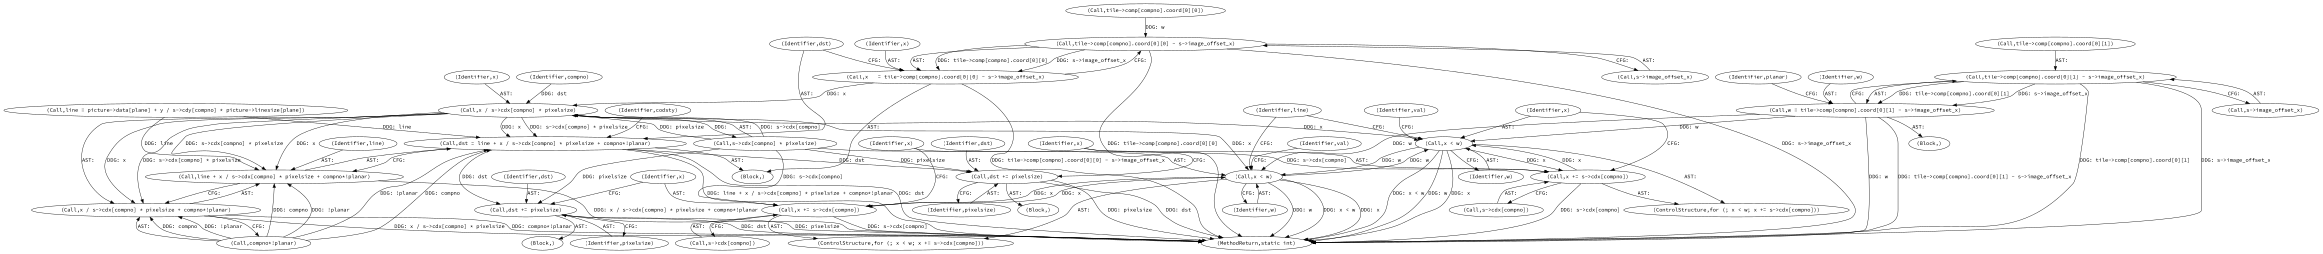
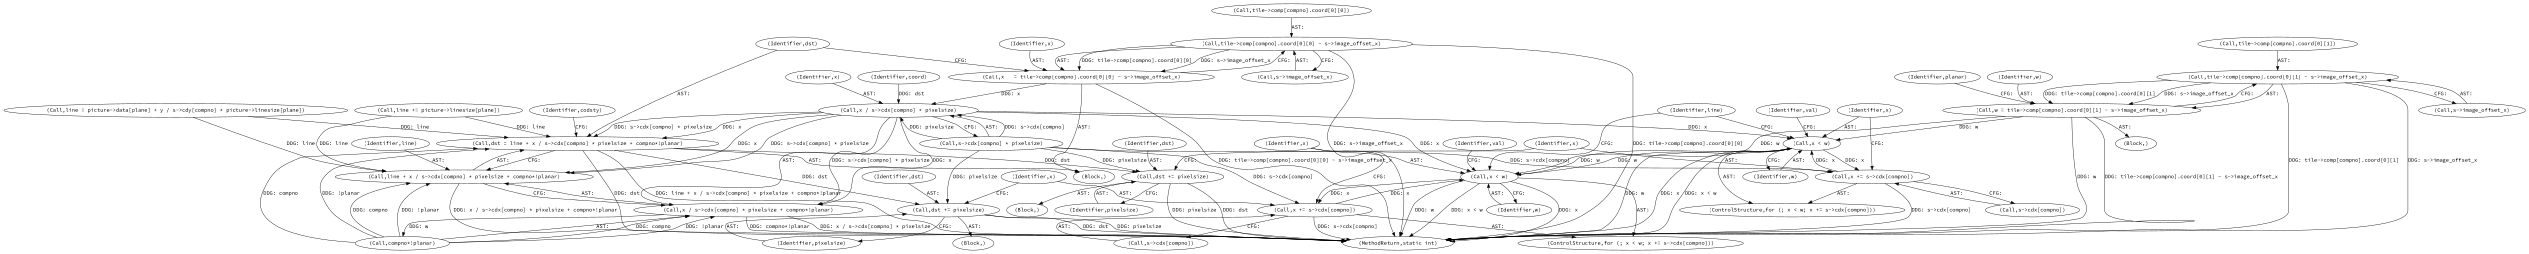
(1155, 27) -> (1300, 27)
(559, 77) -> (899, 77)
none -> (439, 110)
(722, 127) -> (972, 127)
(260, 227) -> (419, 227)
